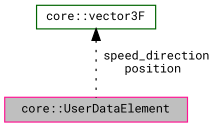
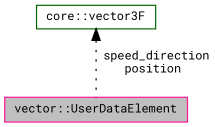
(96, 110) -> (96, 110)
